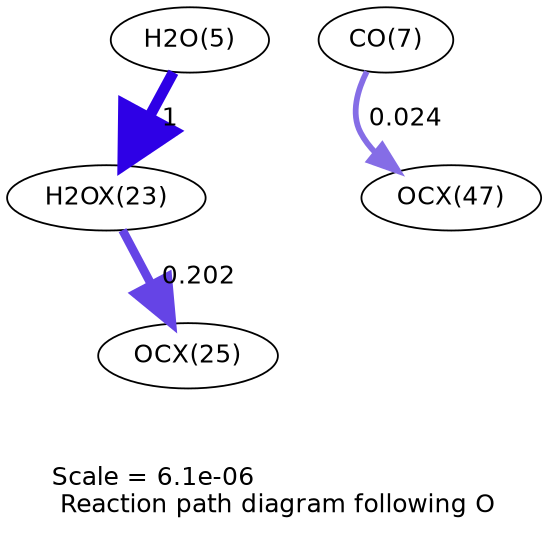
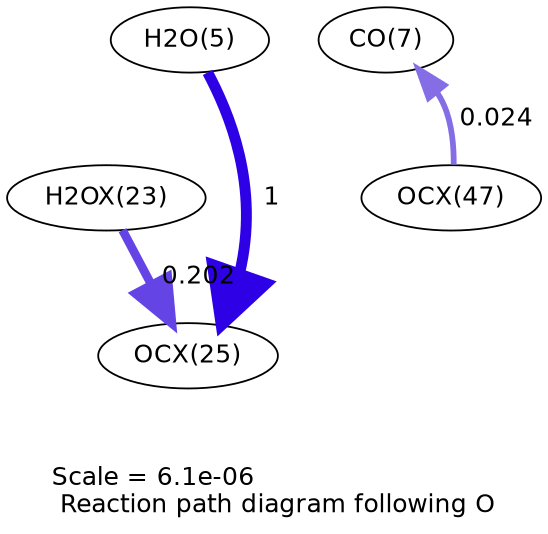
(161, 95) -> (242, 170)
(356, 114) -> (451, 127)
